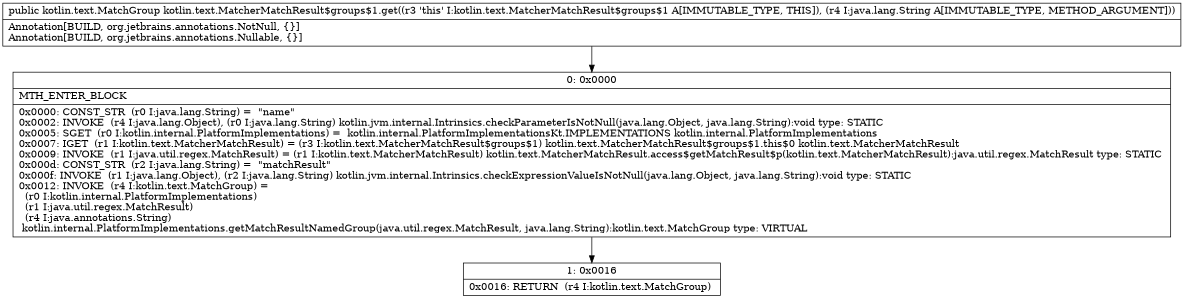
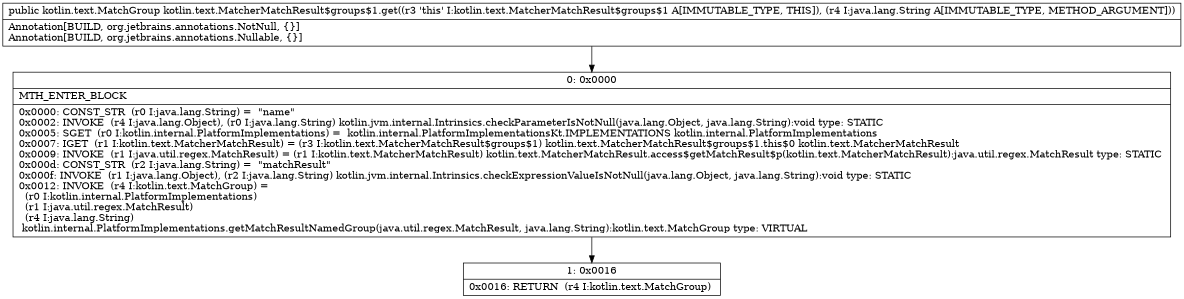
(95, 218) -> (76, 218)
